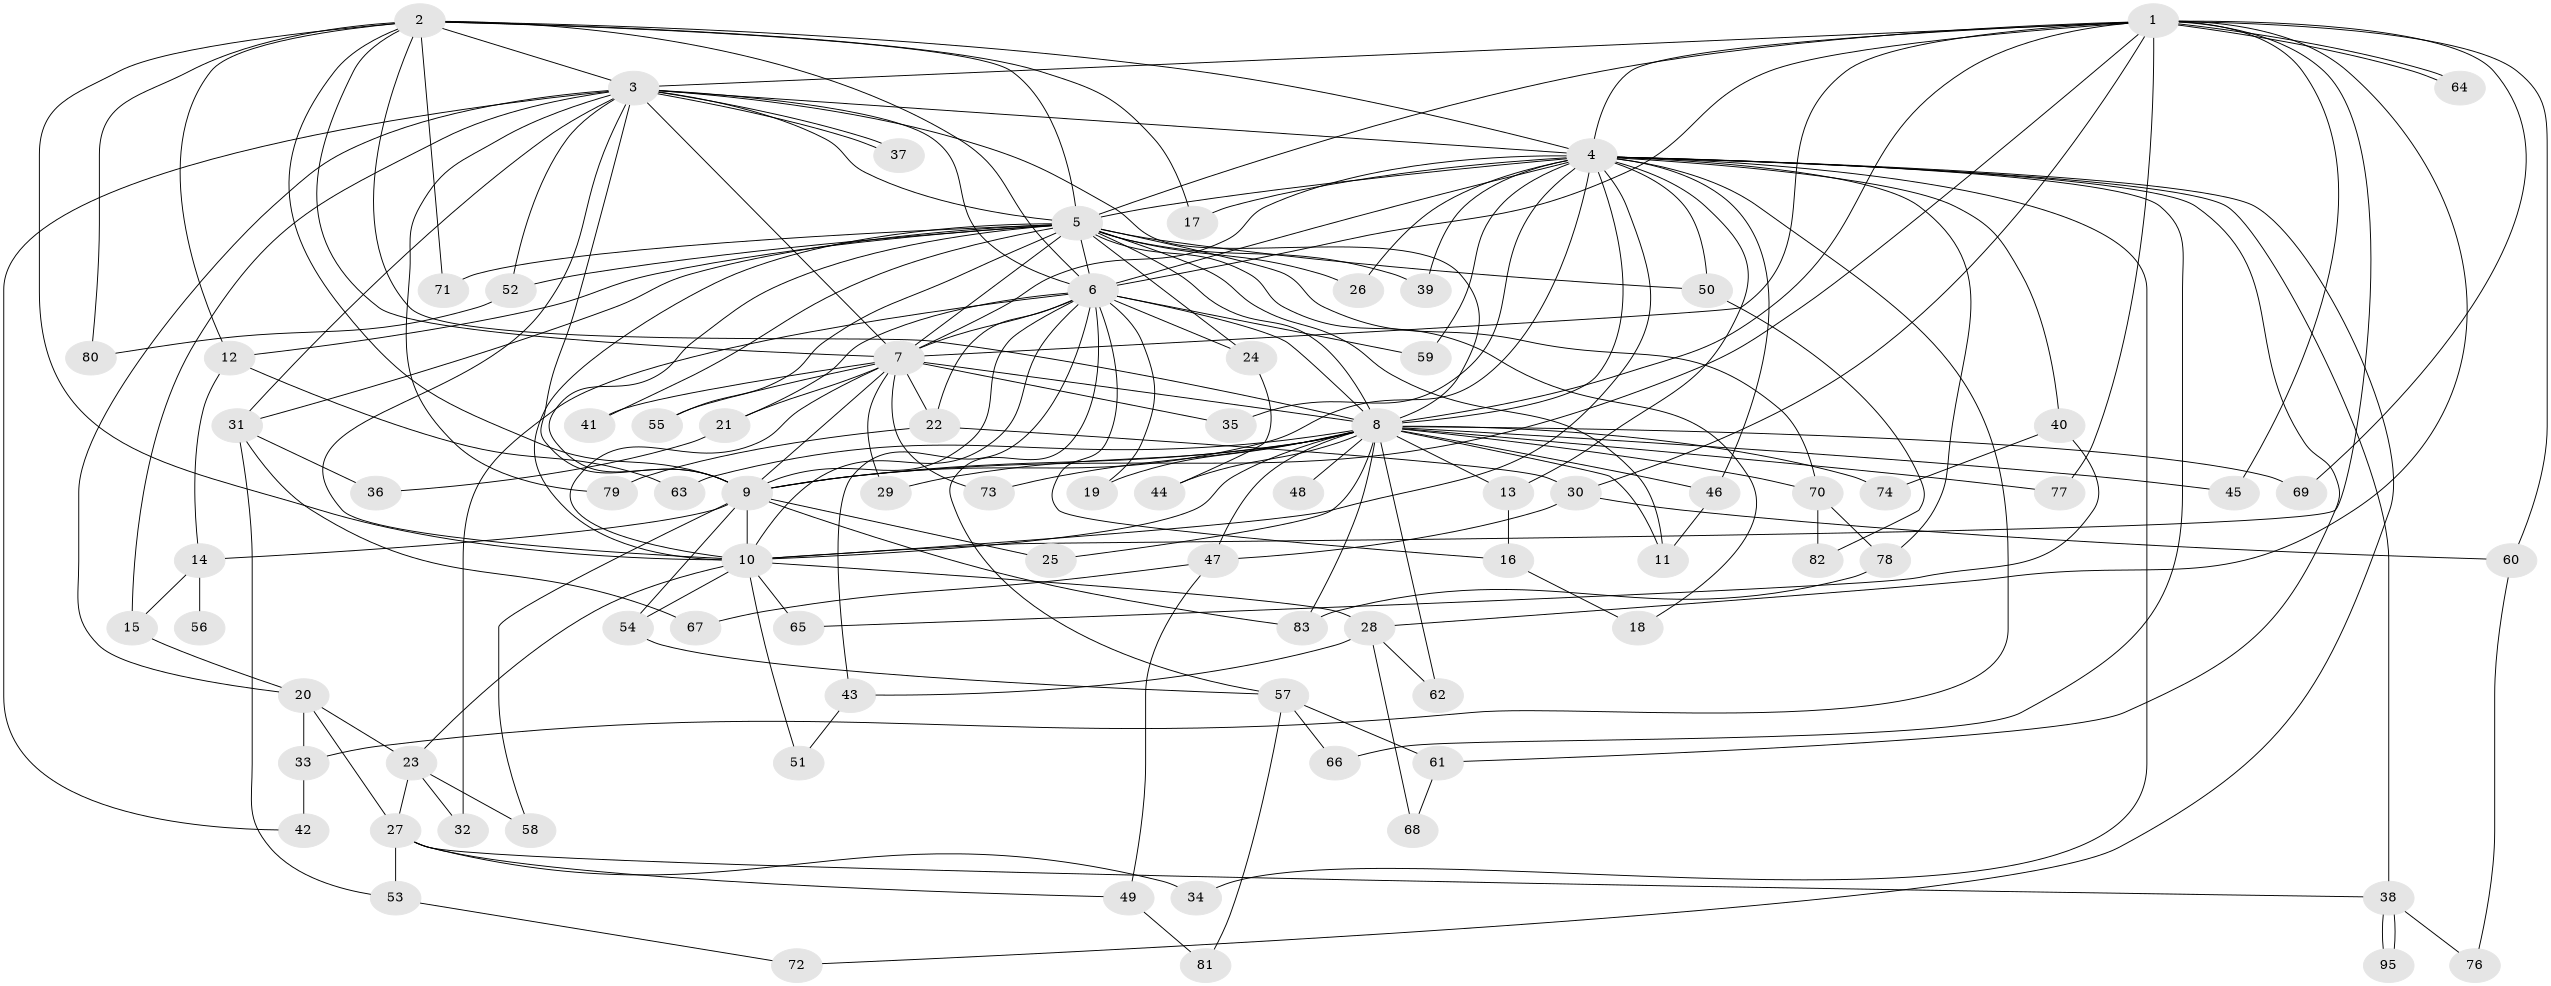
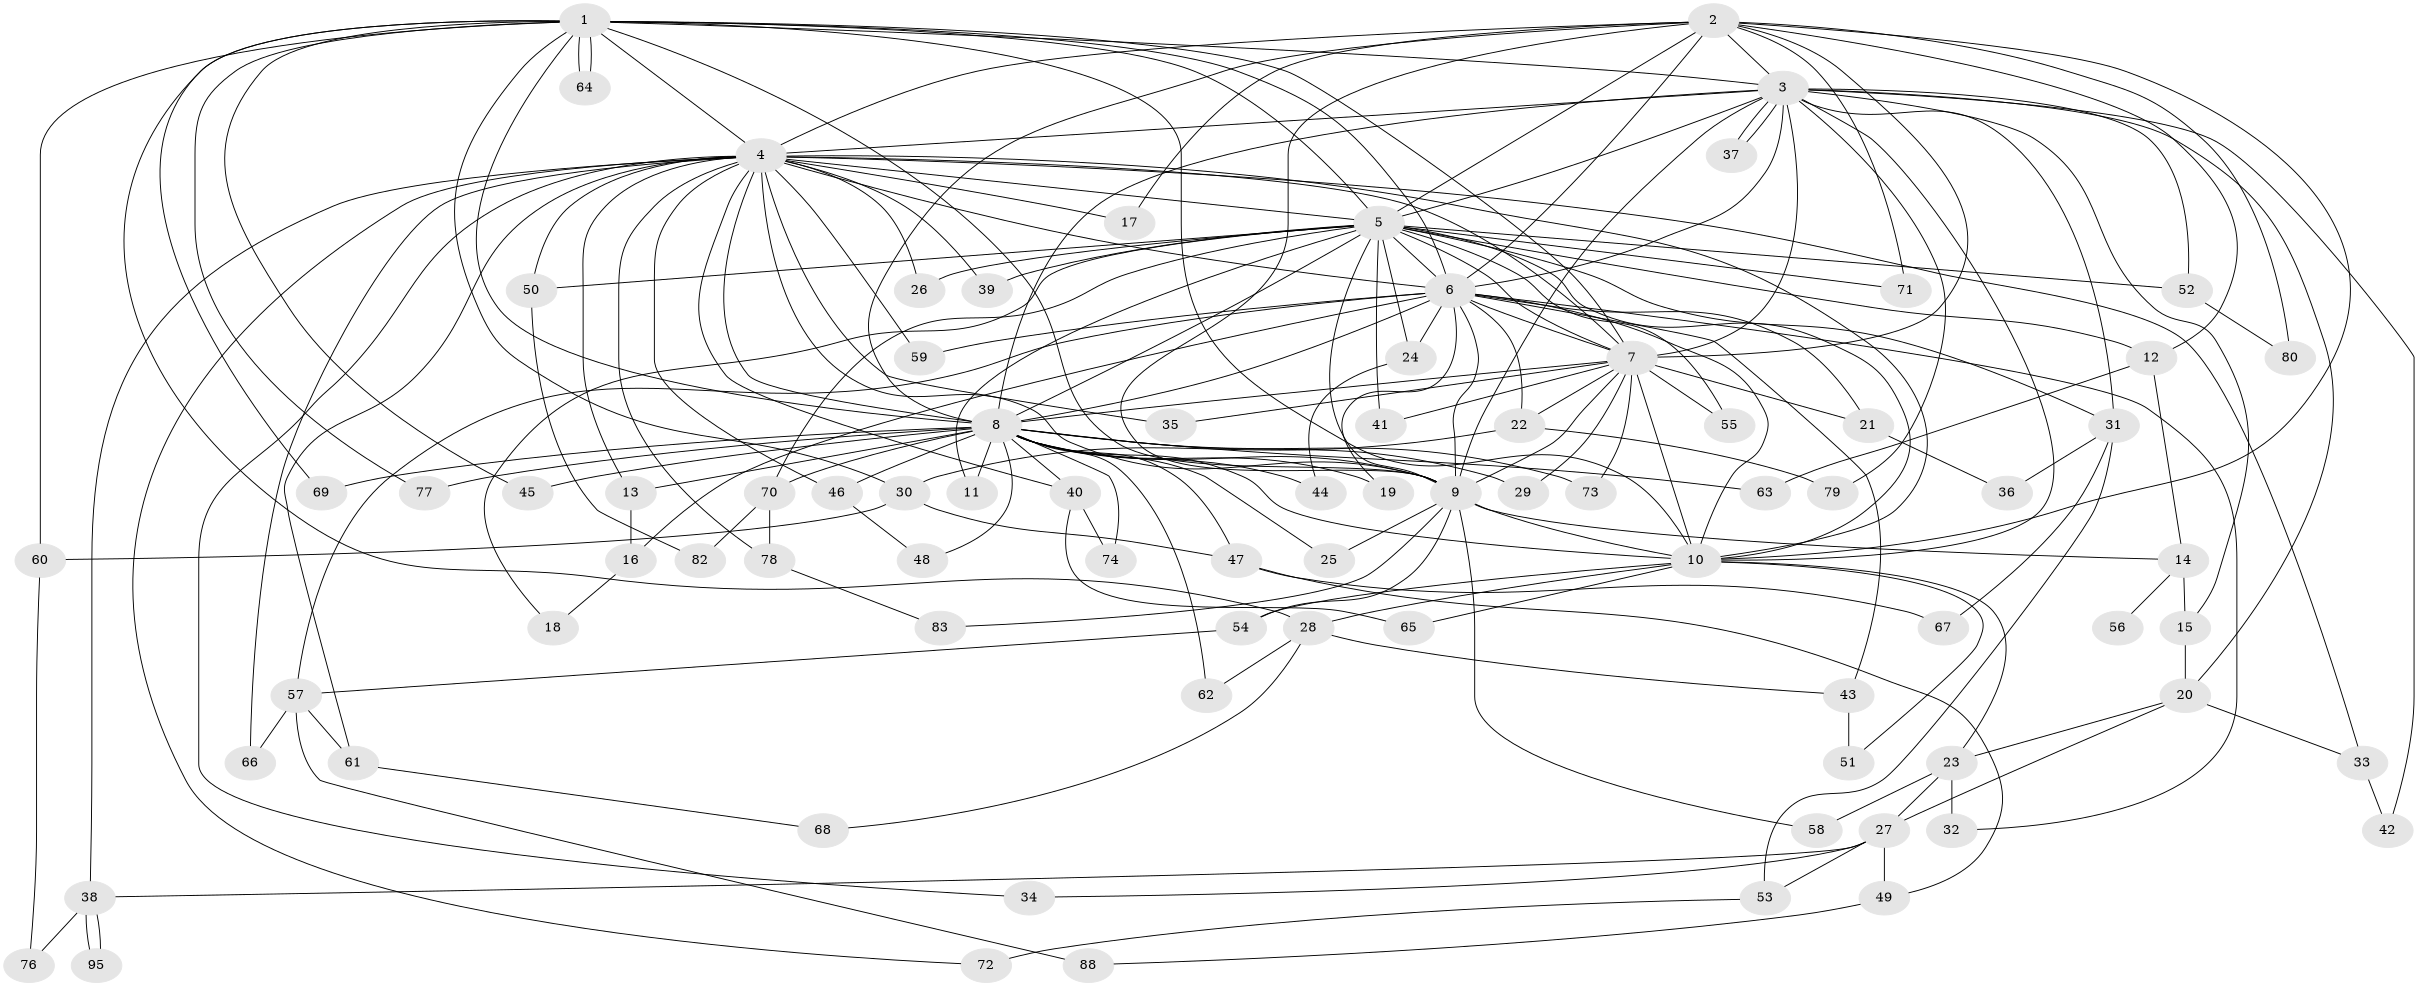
(1689, 527) -> (880, 527)
(1351, 530) -> (1040, 462)
(1206, 966) -> (1088, 966)
